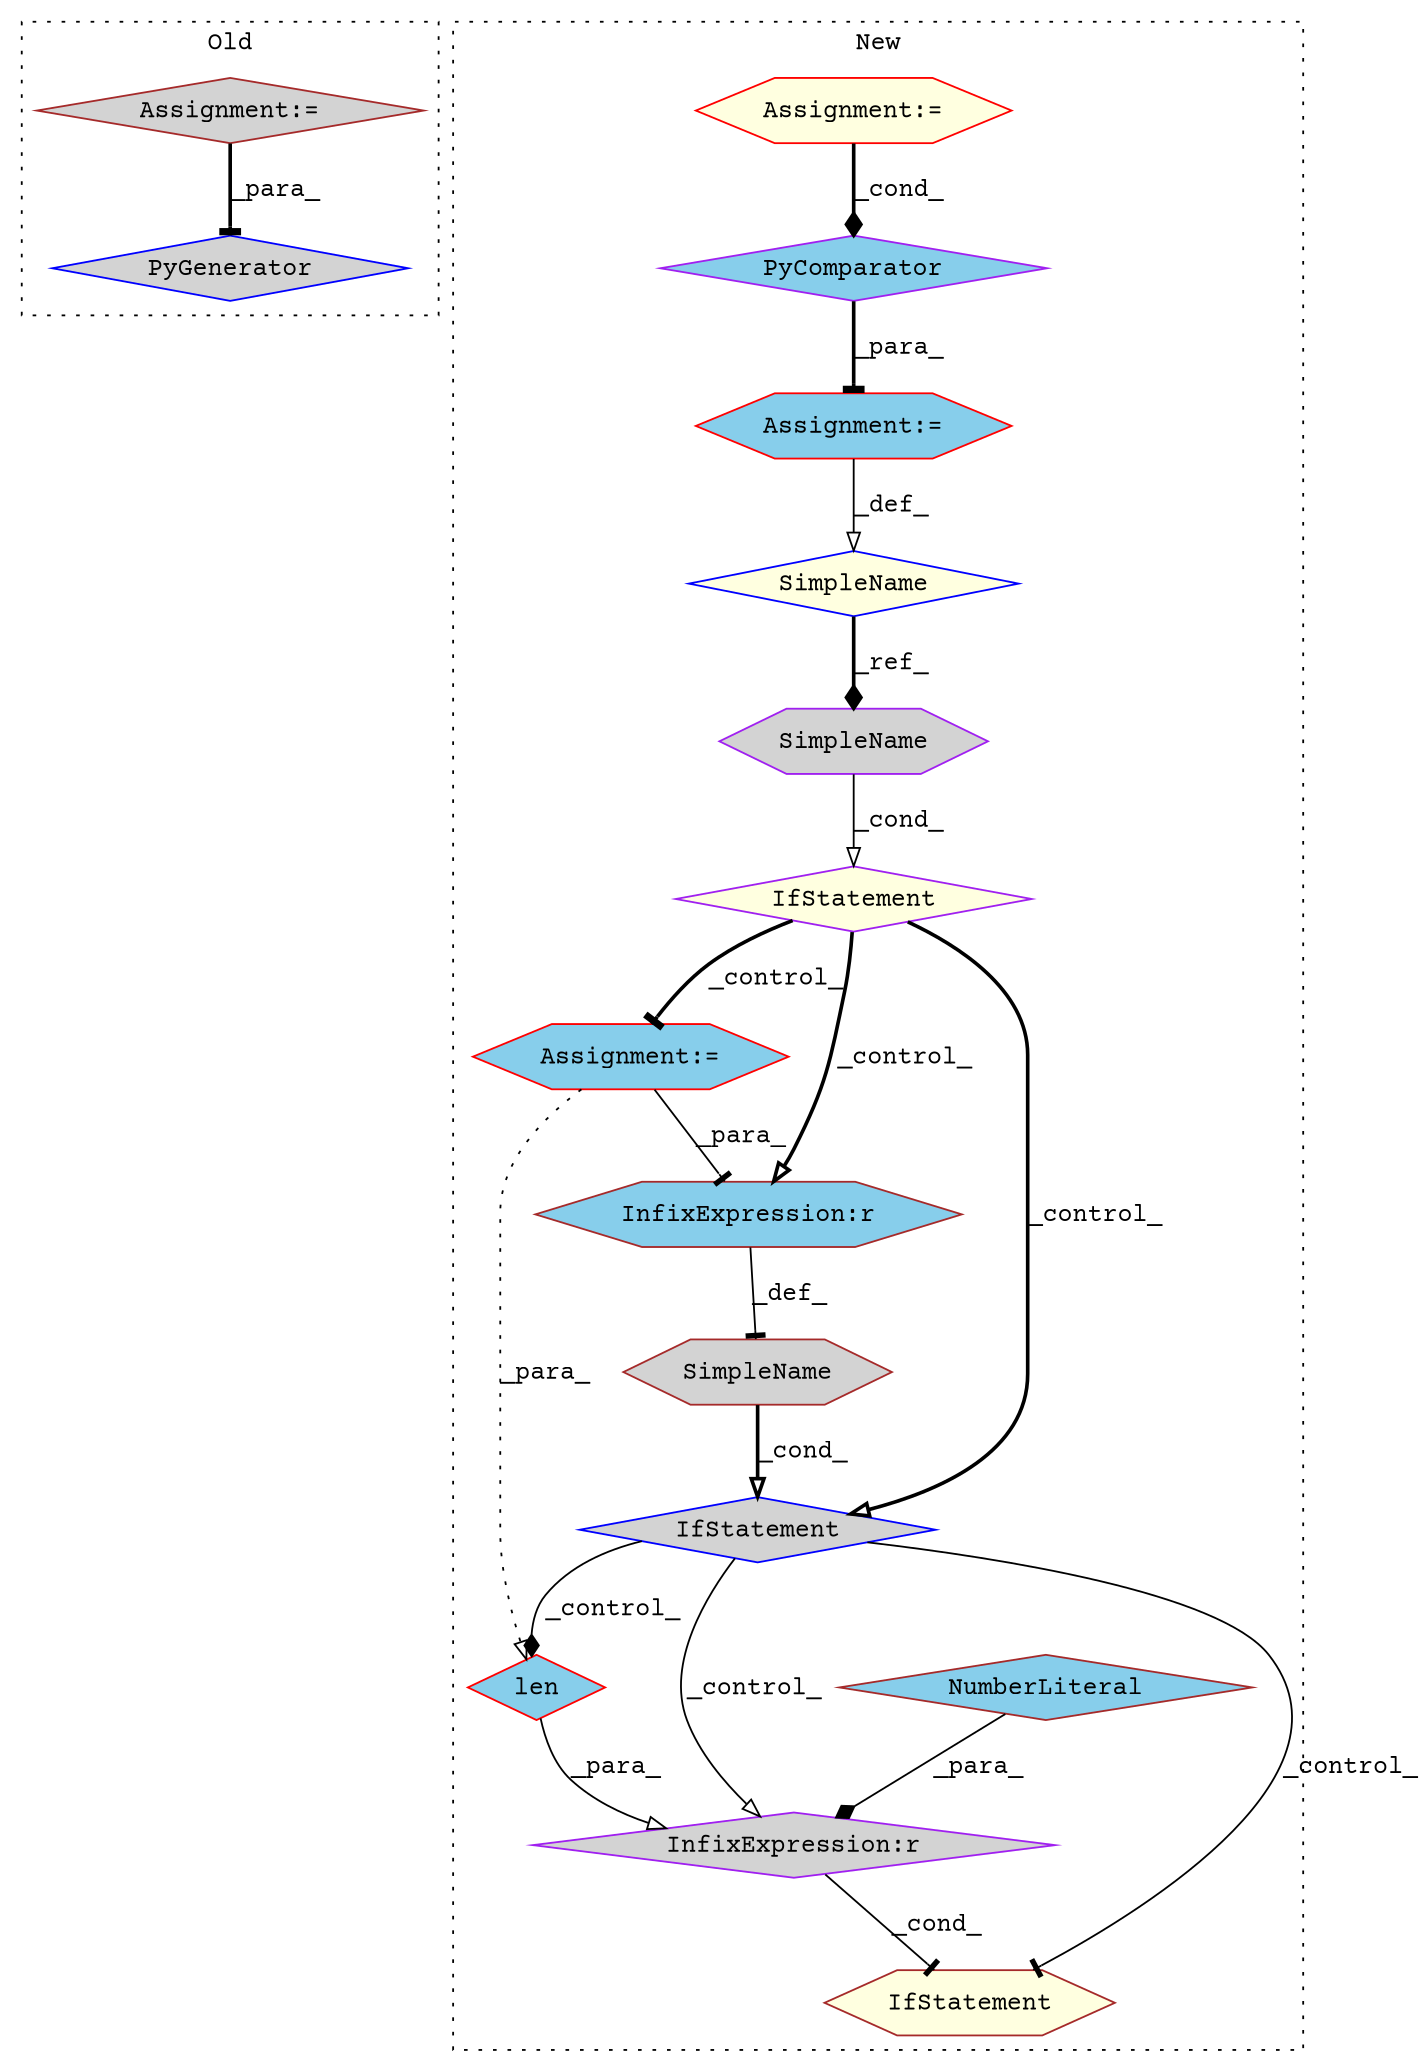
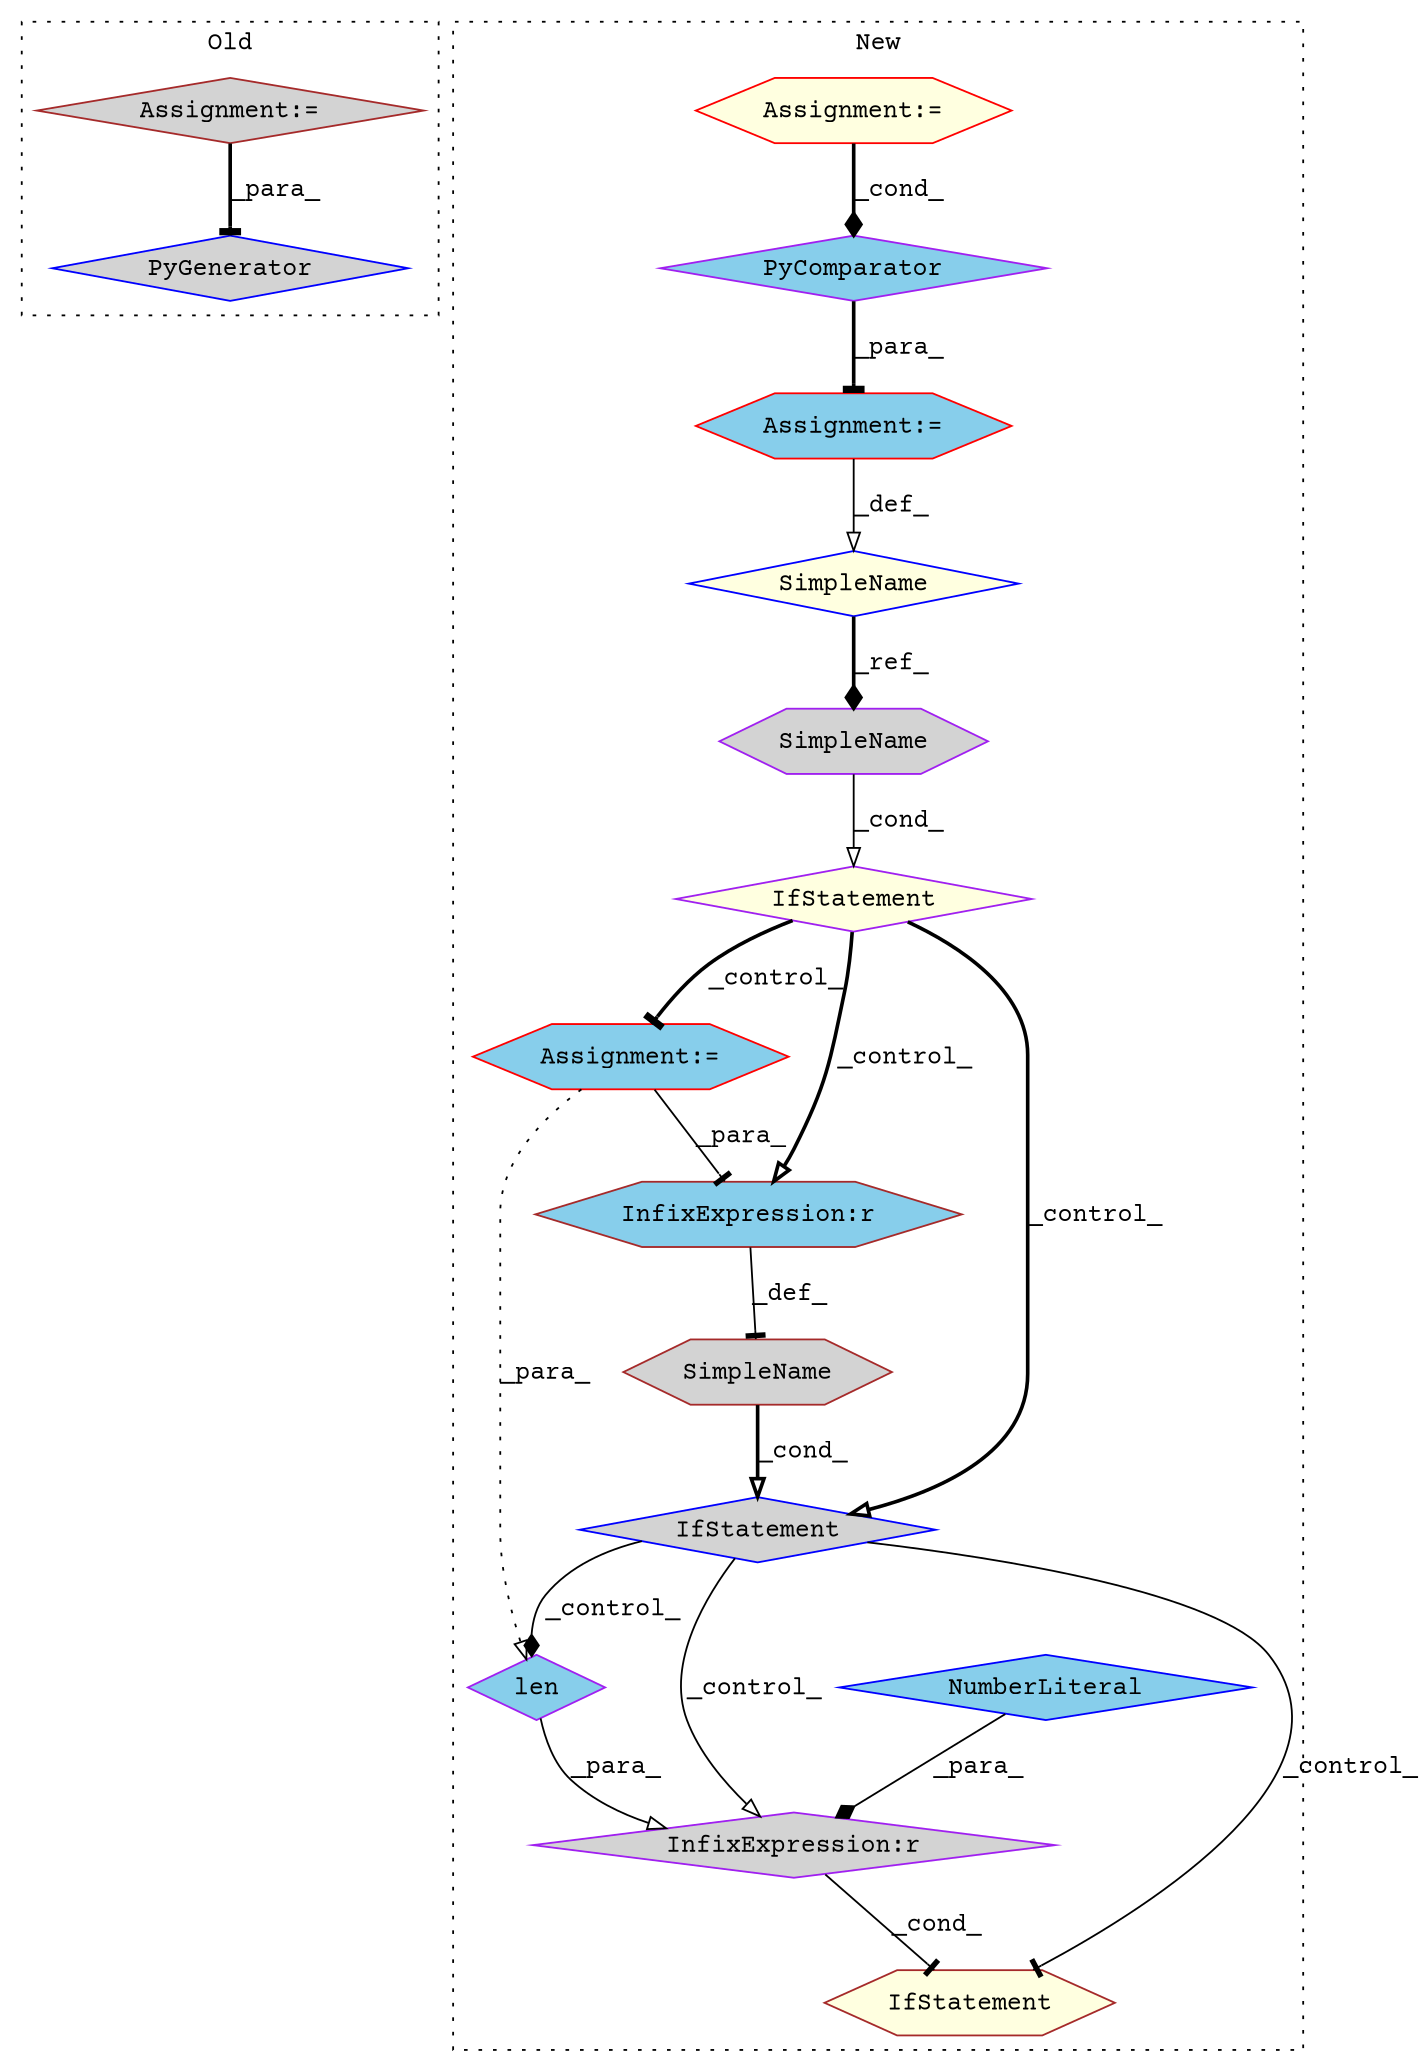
(536, 1687) -> (536, 1687)
(1046, 1687) -> (1046, 1687)
